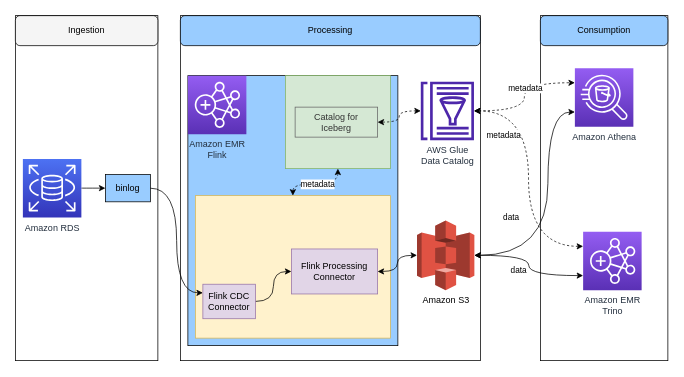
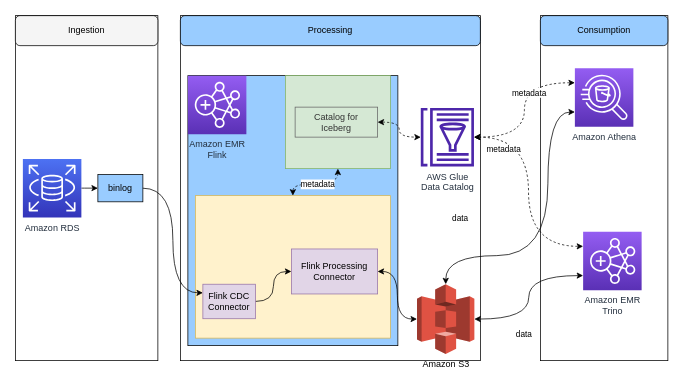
(447, 111) -> (447, 137)
(128, 188) -> (120, 188)
(446, 255) -> (446, 319)
